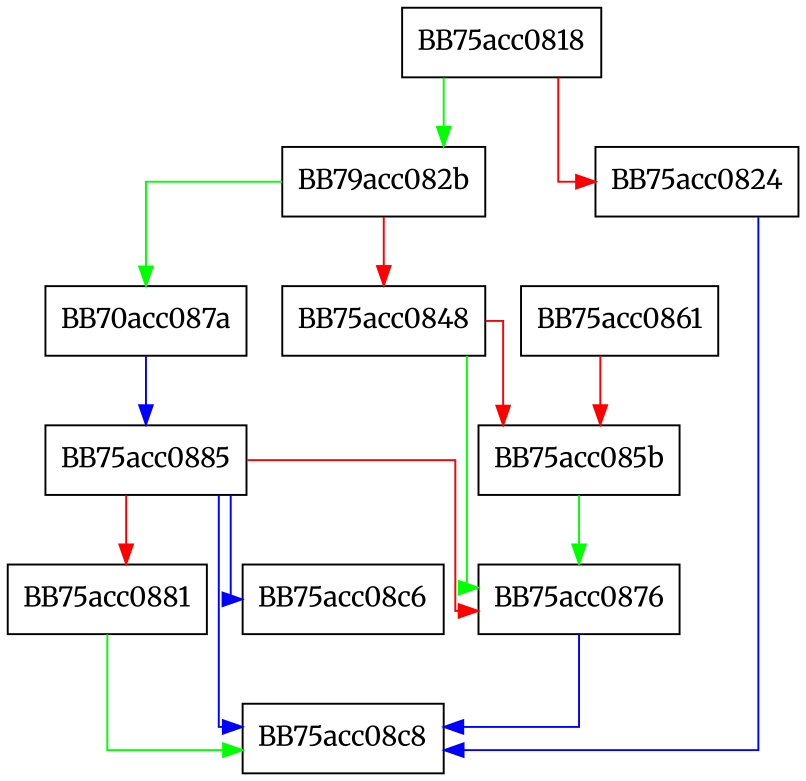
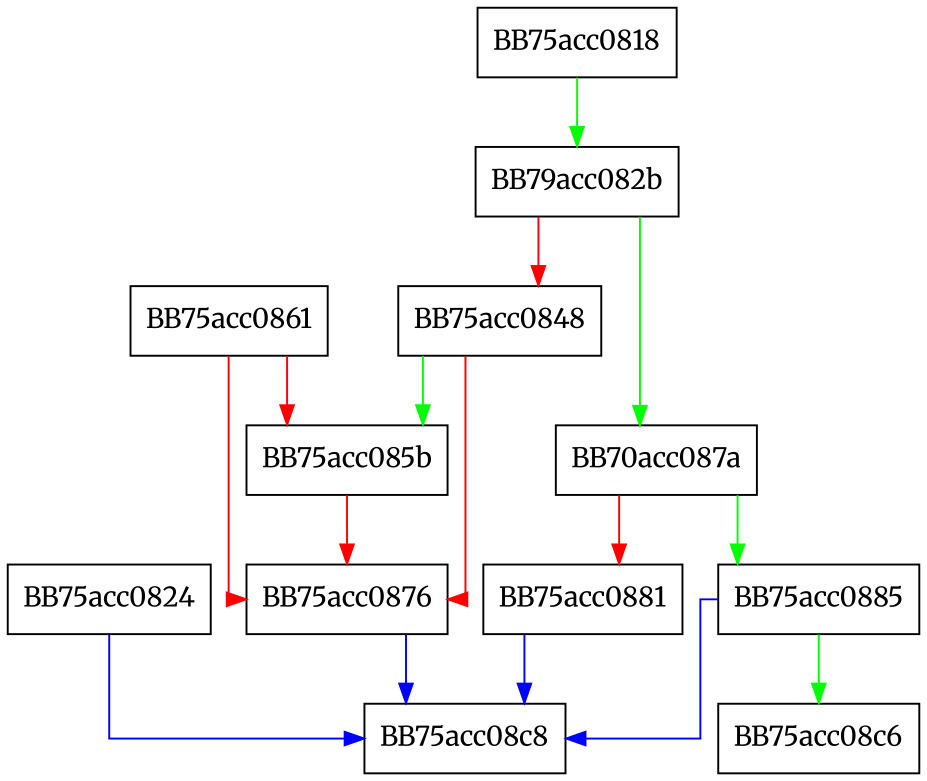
(558, 139) -> none
(503, 354) -> (423, 381)
(146, 381) -> (738, 520)
(428, 460) -> (229, 479)
(467, 472) -> (465, 479)
(126, 520) -> (619, 520)
(579, 520) -> (347, 520)
(231, 548) -> (819, 659)
(107, 750) -> (524, 659)
